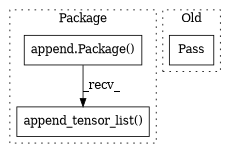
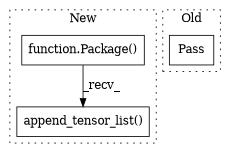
(83, 19) -> (83, 19)
(83, 50) -> (83, 50)
